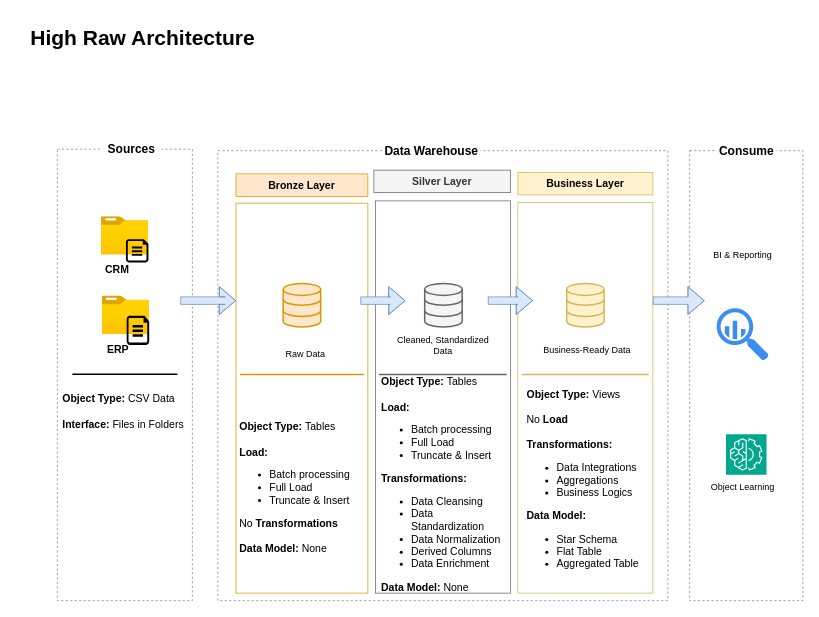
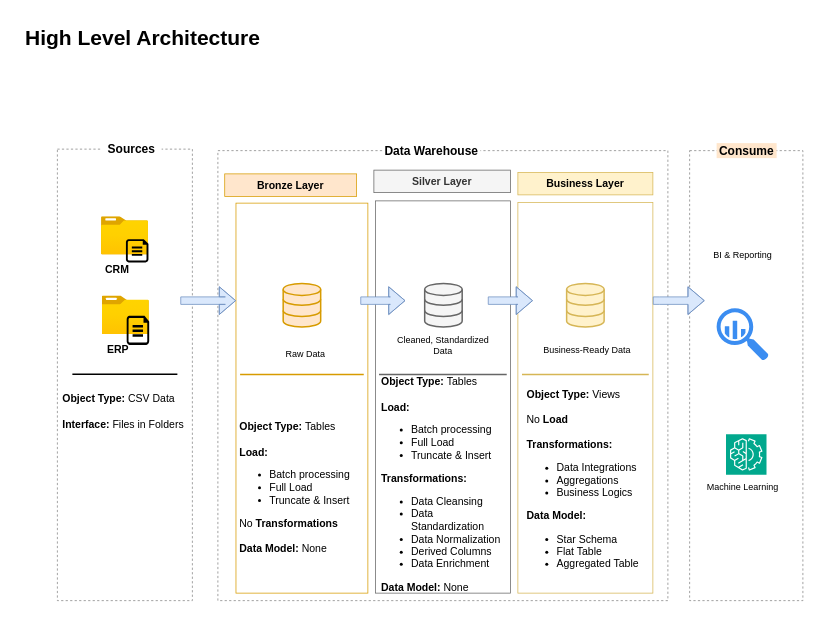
(143, 38) -> (143, 38)
(747, 150) -> (747, 150)
(302, 185) -> (291, 185)
(743, 487) -> (743, 487)
